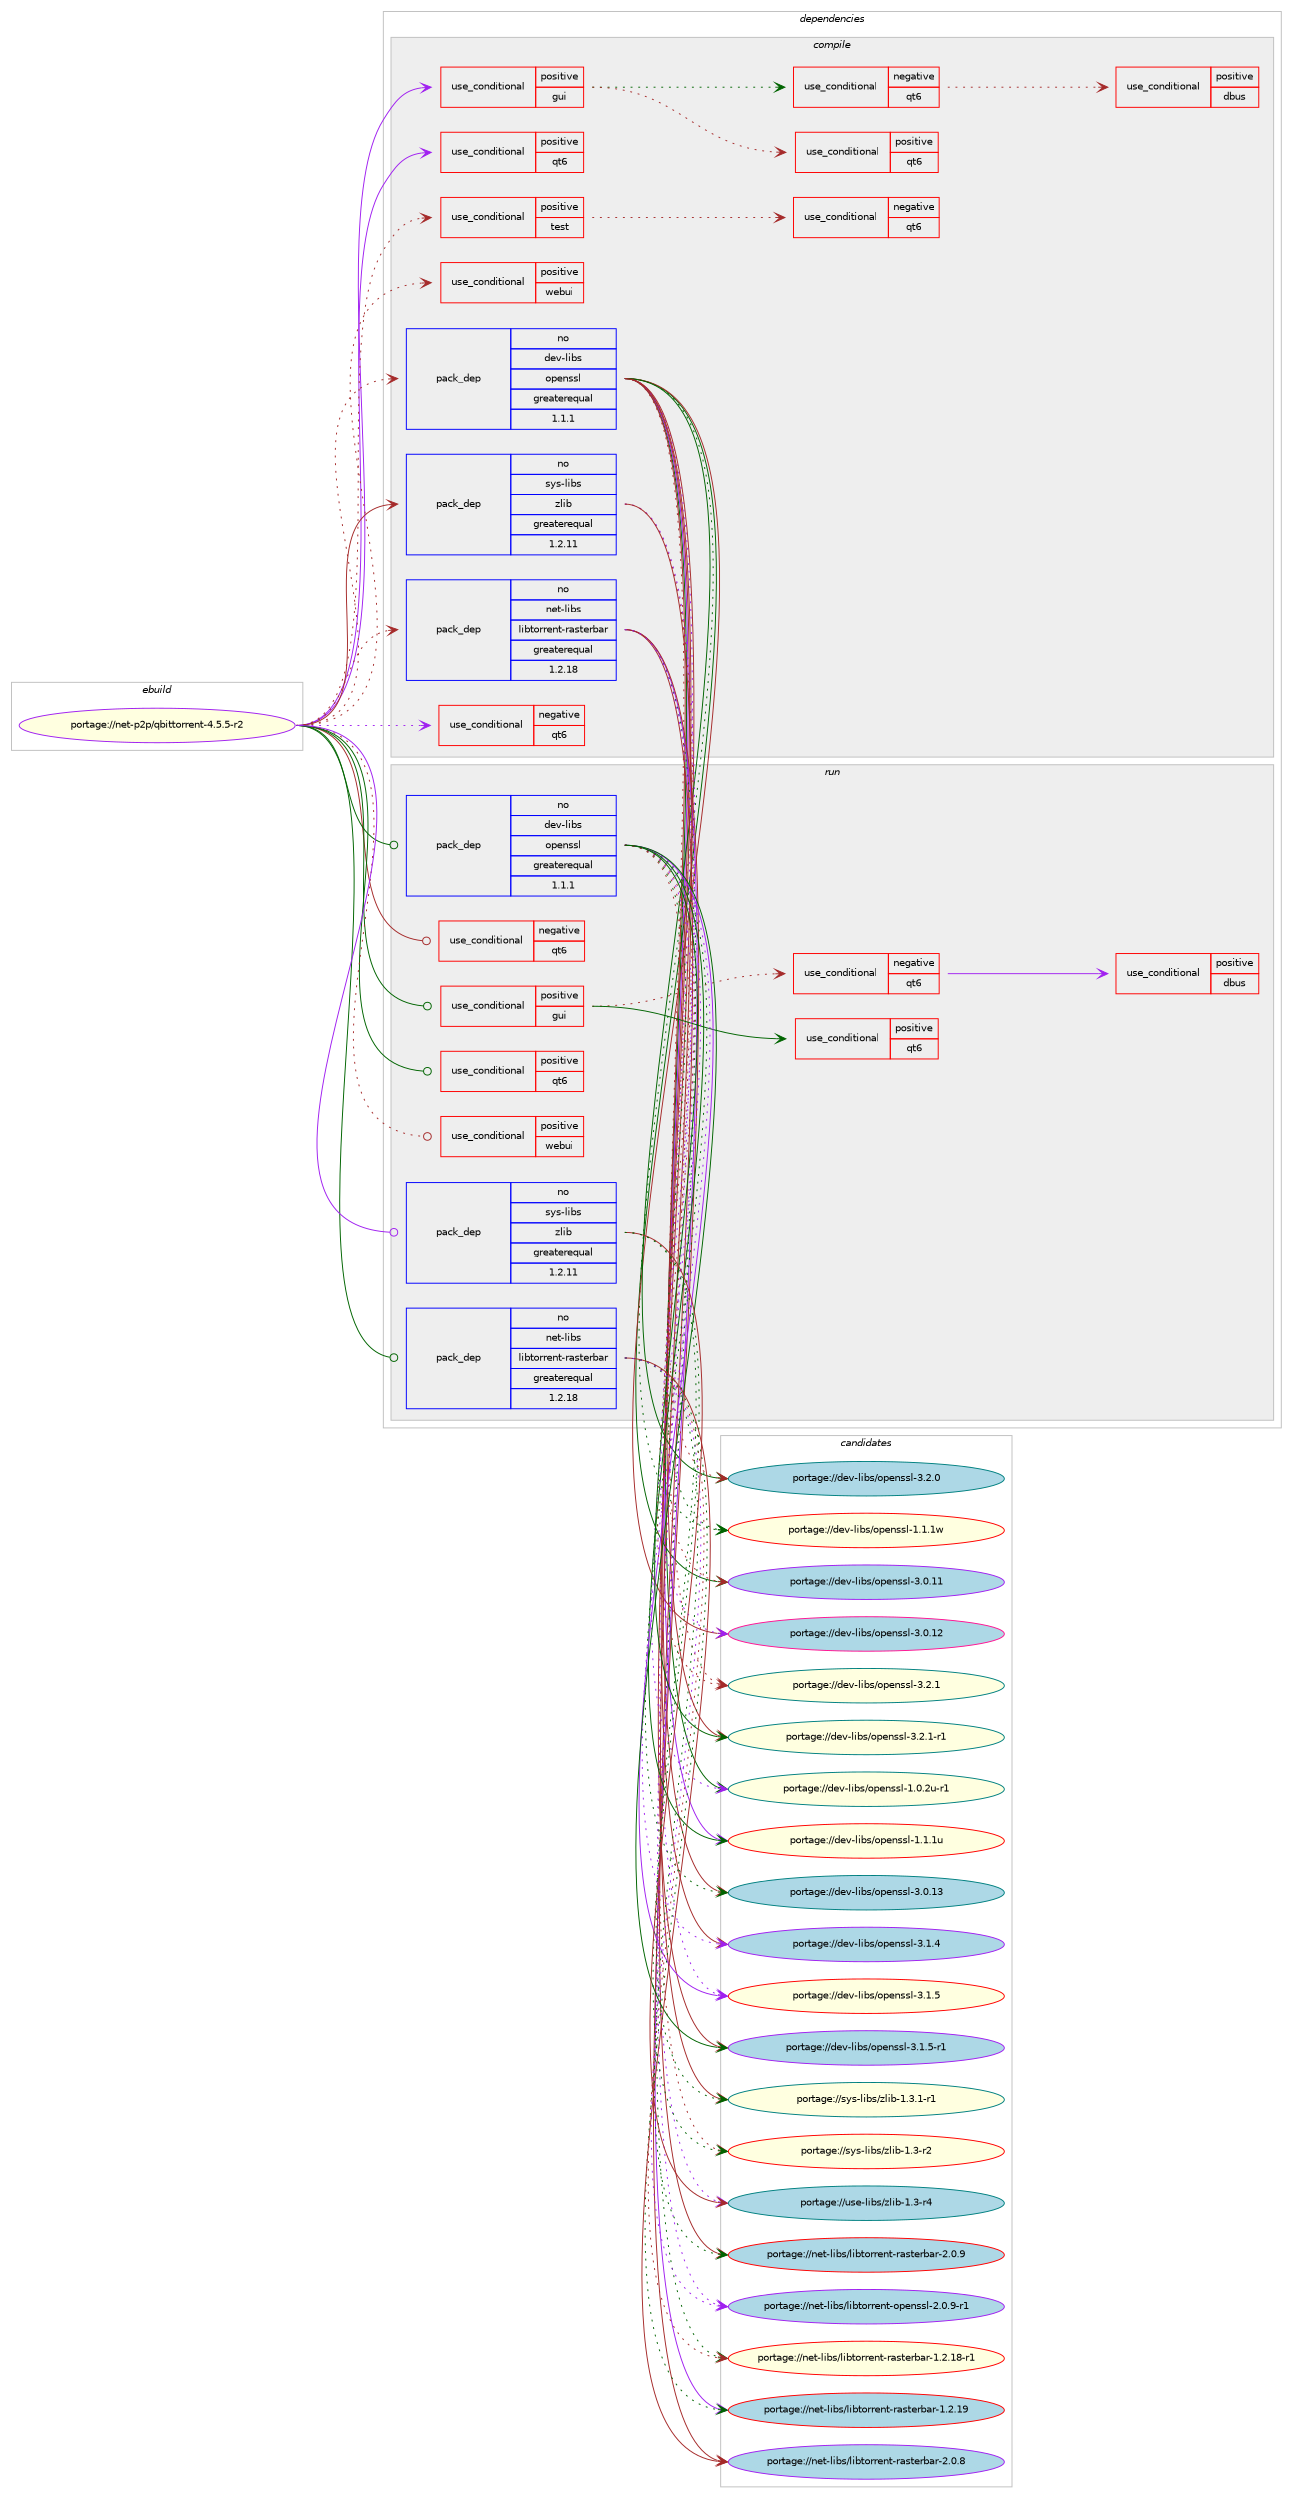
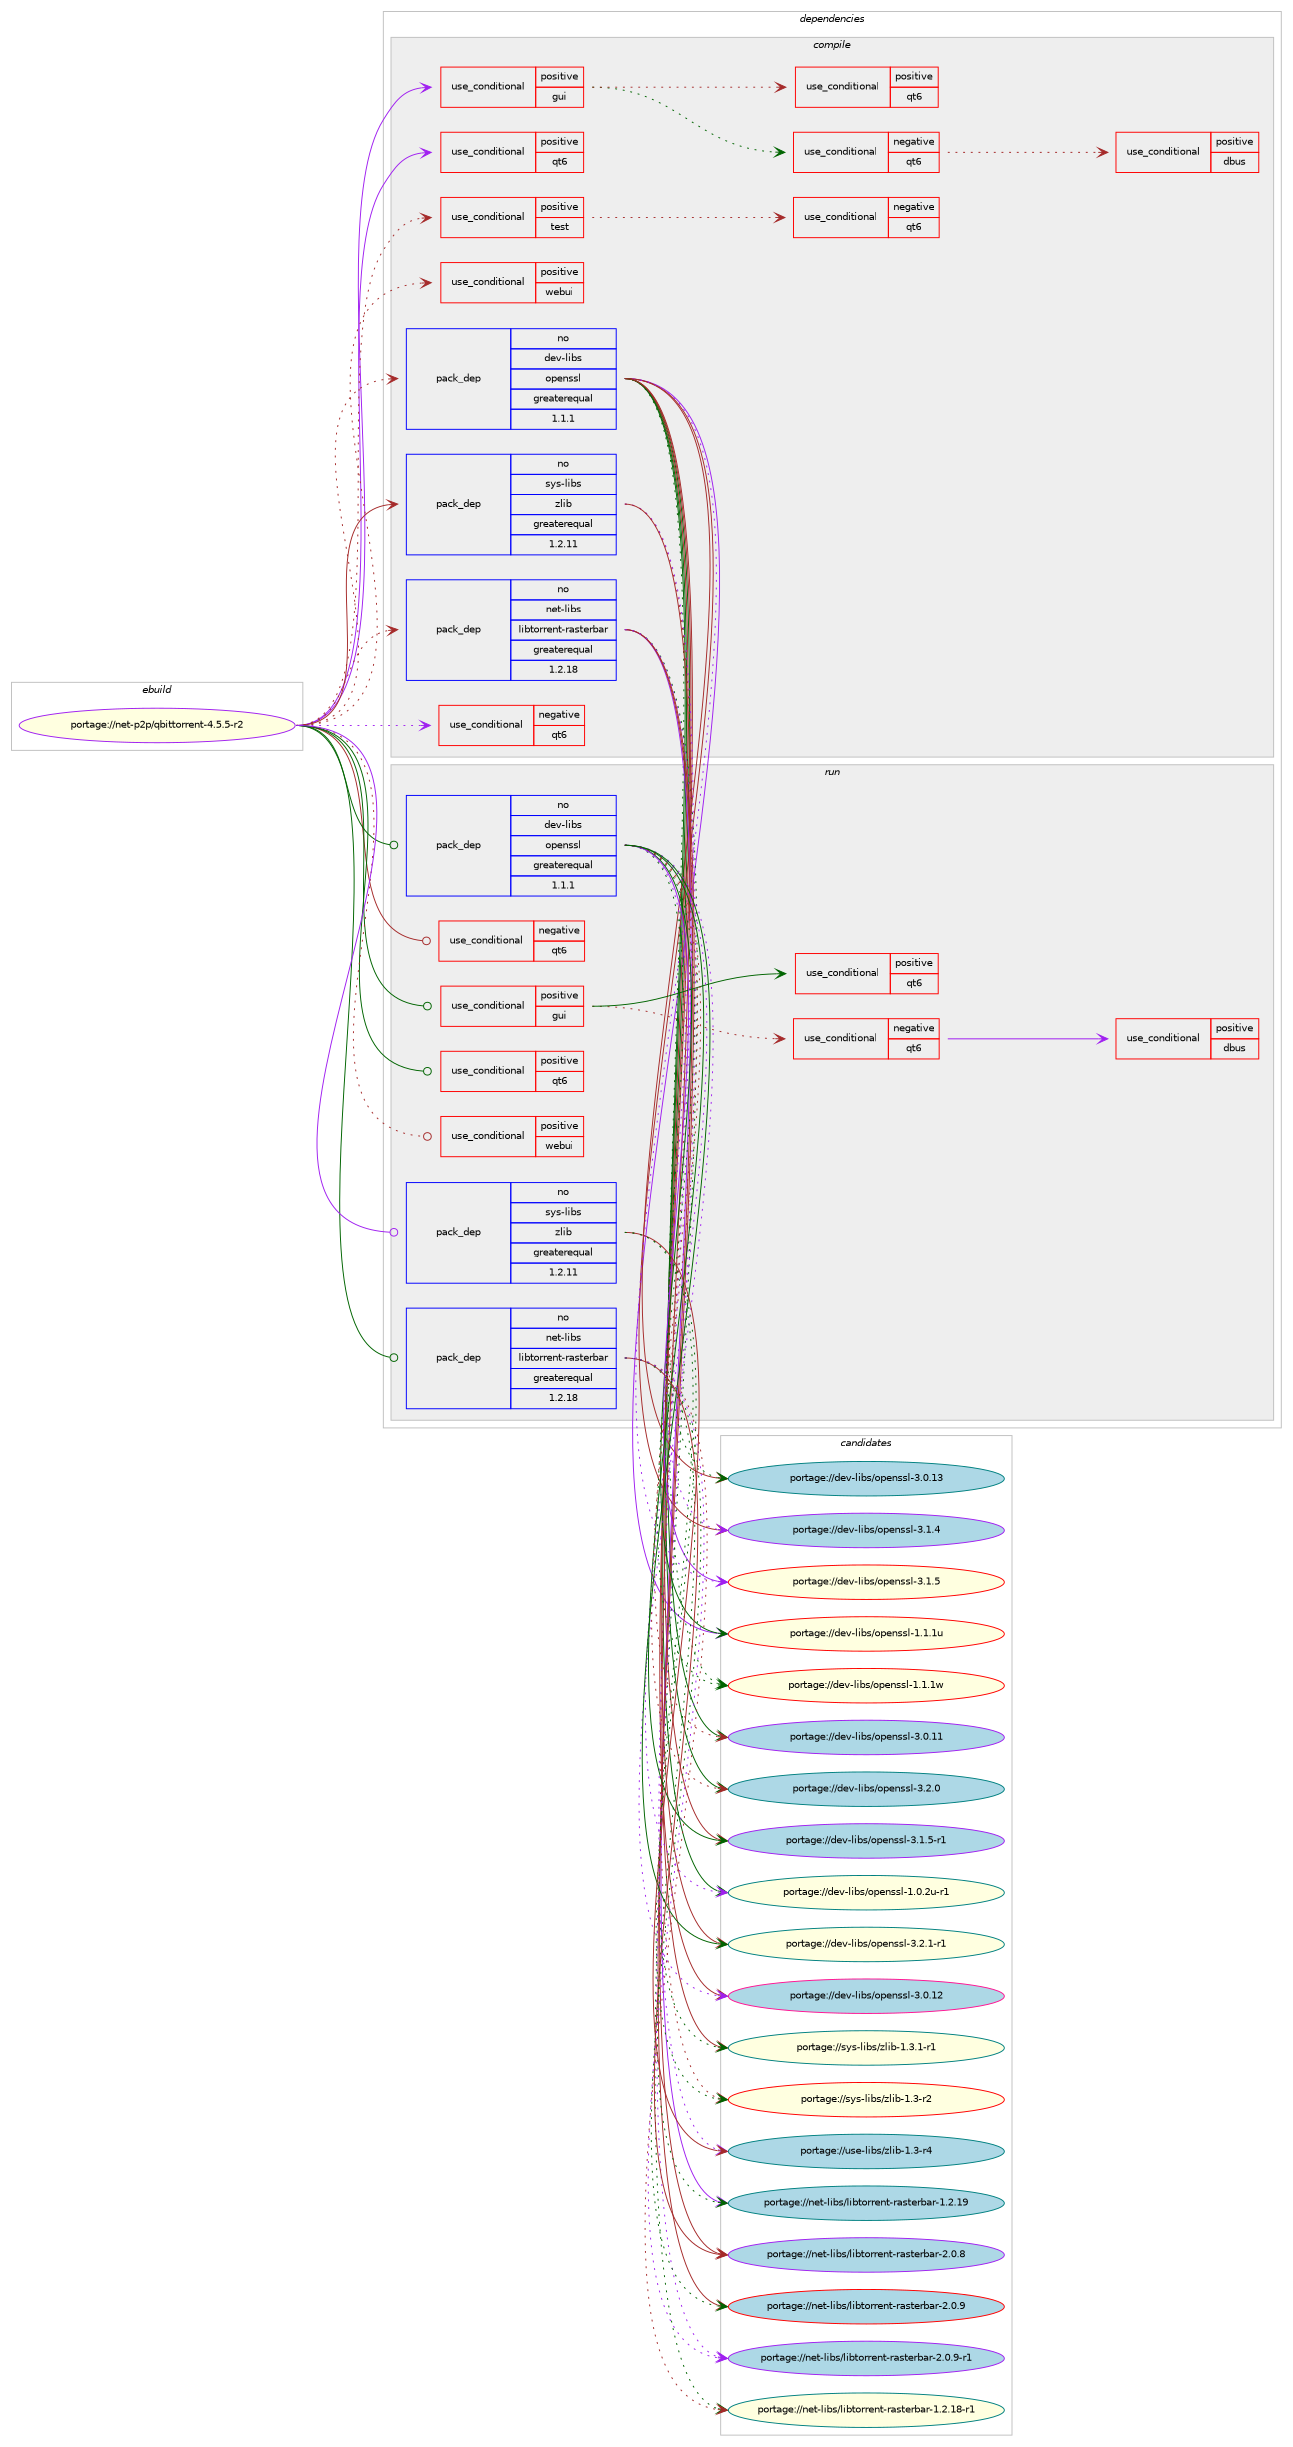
(866, 1686) -> none
(866, 2307) -> (866, 2358)
(866, 2358) -> (866, 2410)
(866, 2410) -> (866, 2203)
